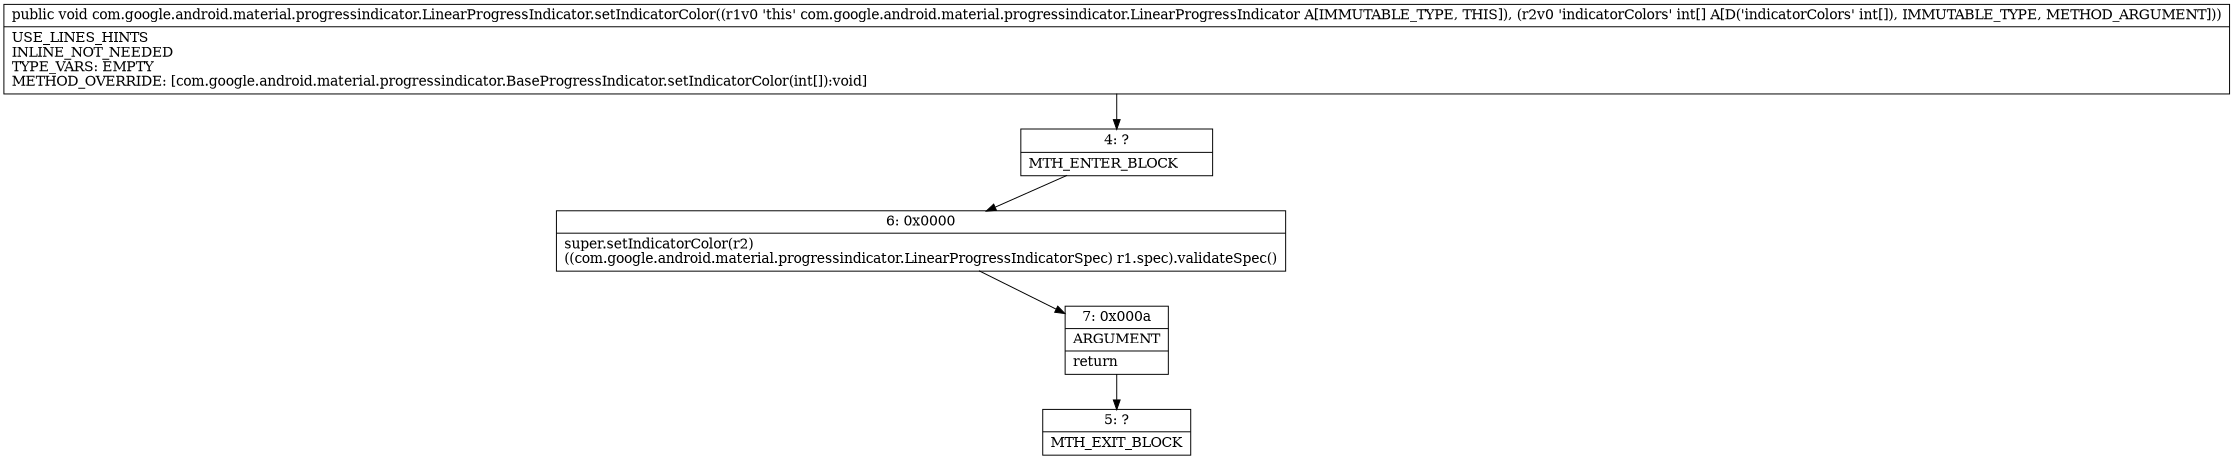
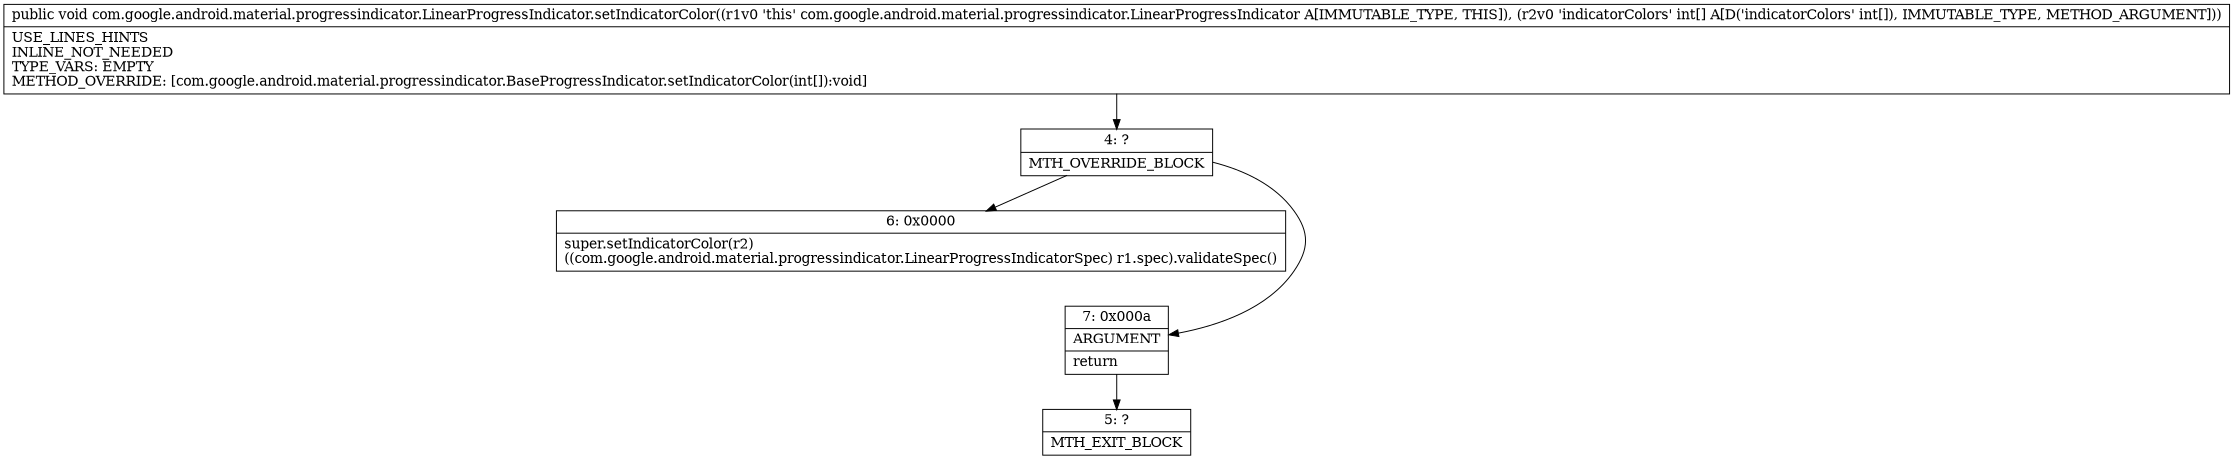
(1104, 164) -> (1117, 164)
(1018, 290) -> (1301, 259)
